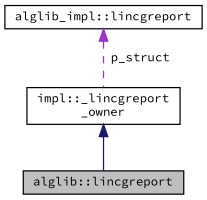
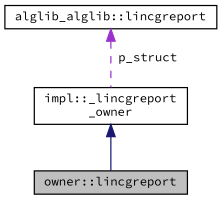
(104, 17) -> (111, 17)
(104, 183) -> (111, 183)
